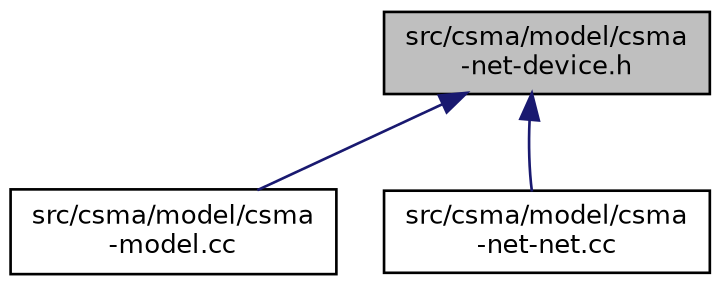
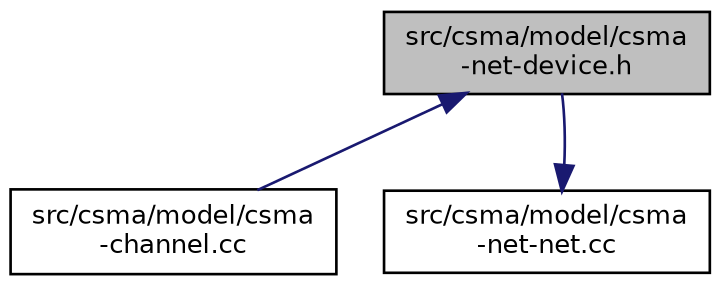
(529, 156) -> (565, 129)
(173, 232) -> (173, 232)
